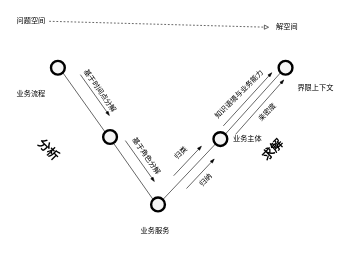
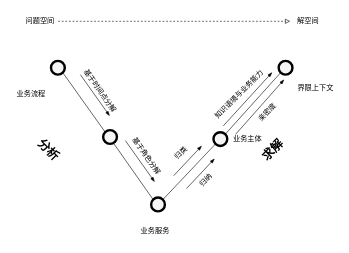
(31, 21) -> (40, 21)
(287, 27) -> (308, 21)
